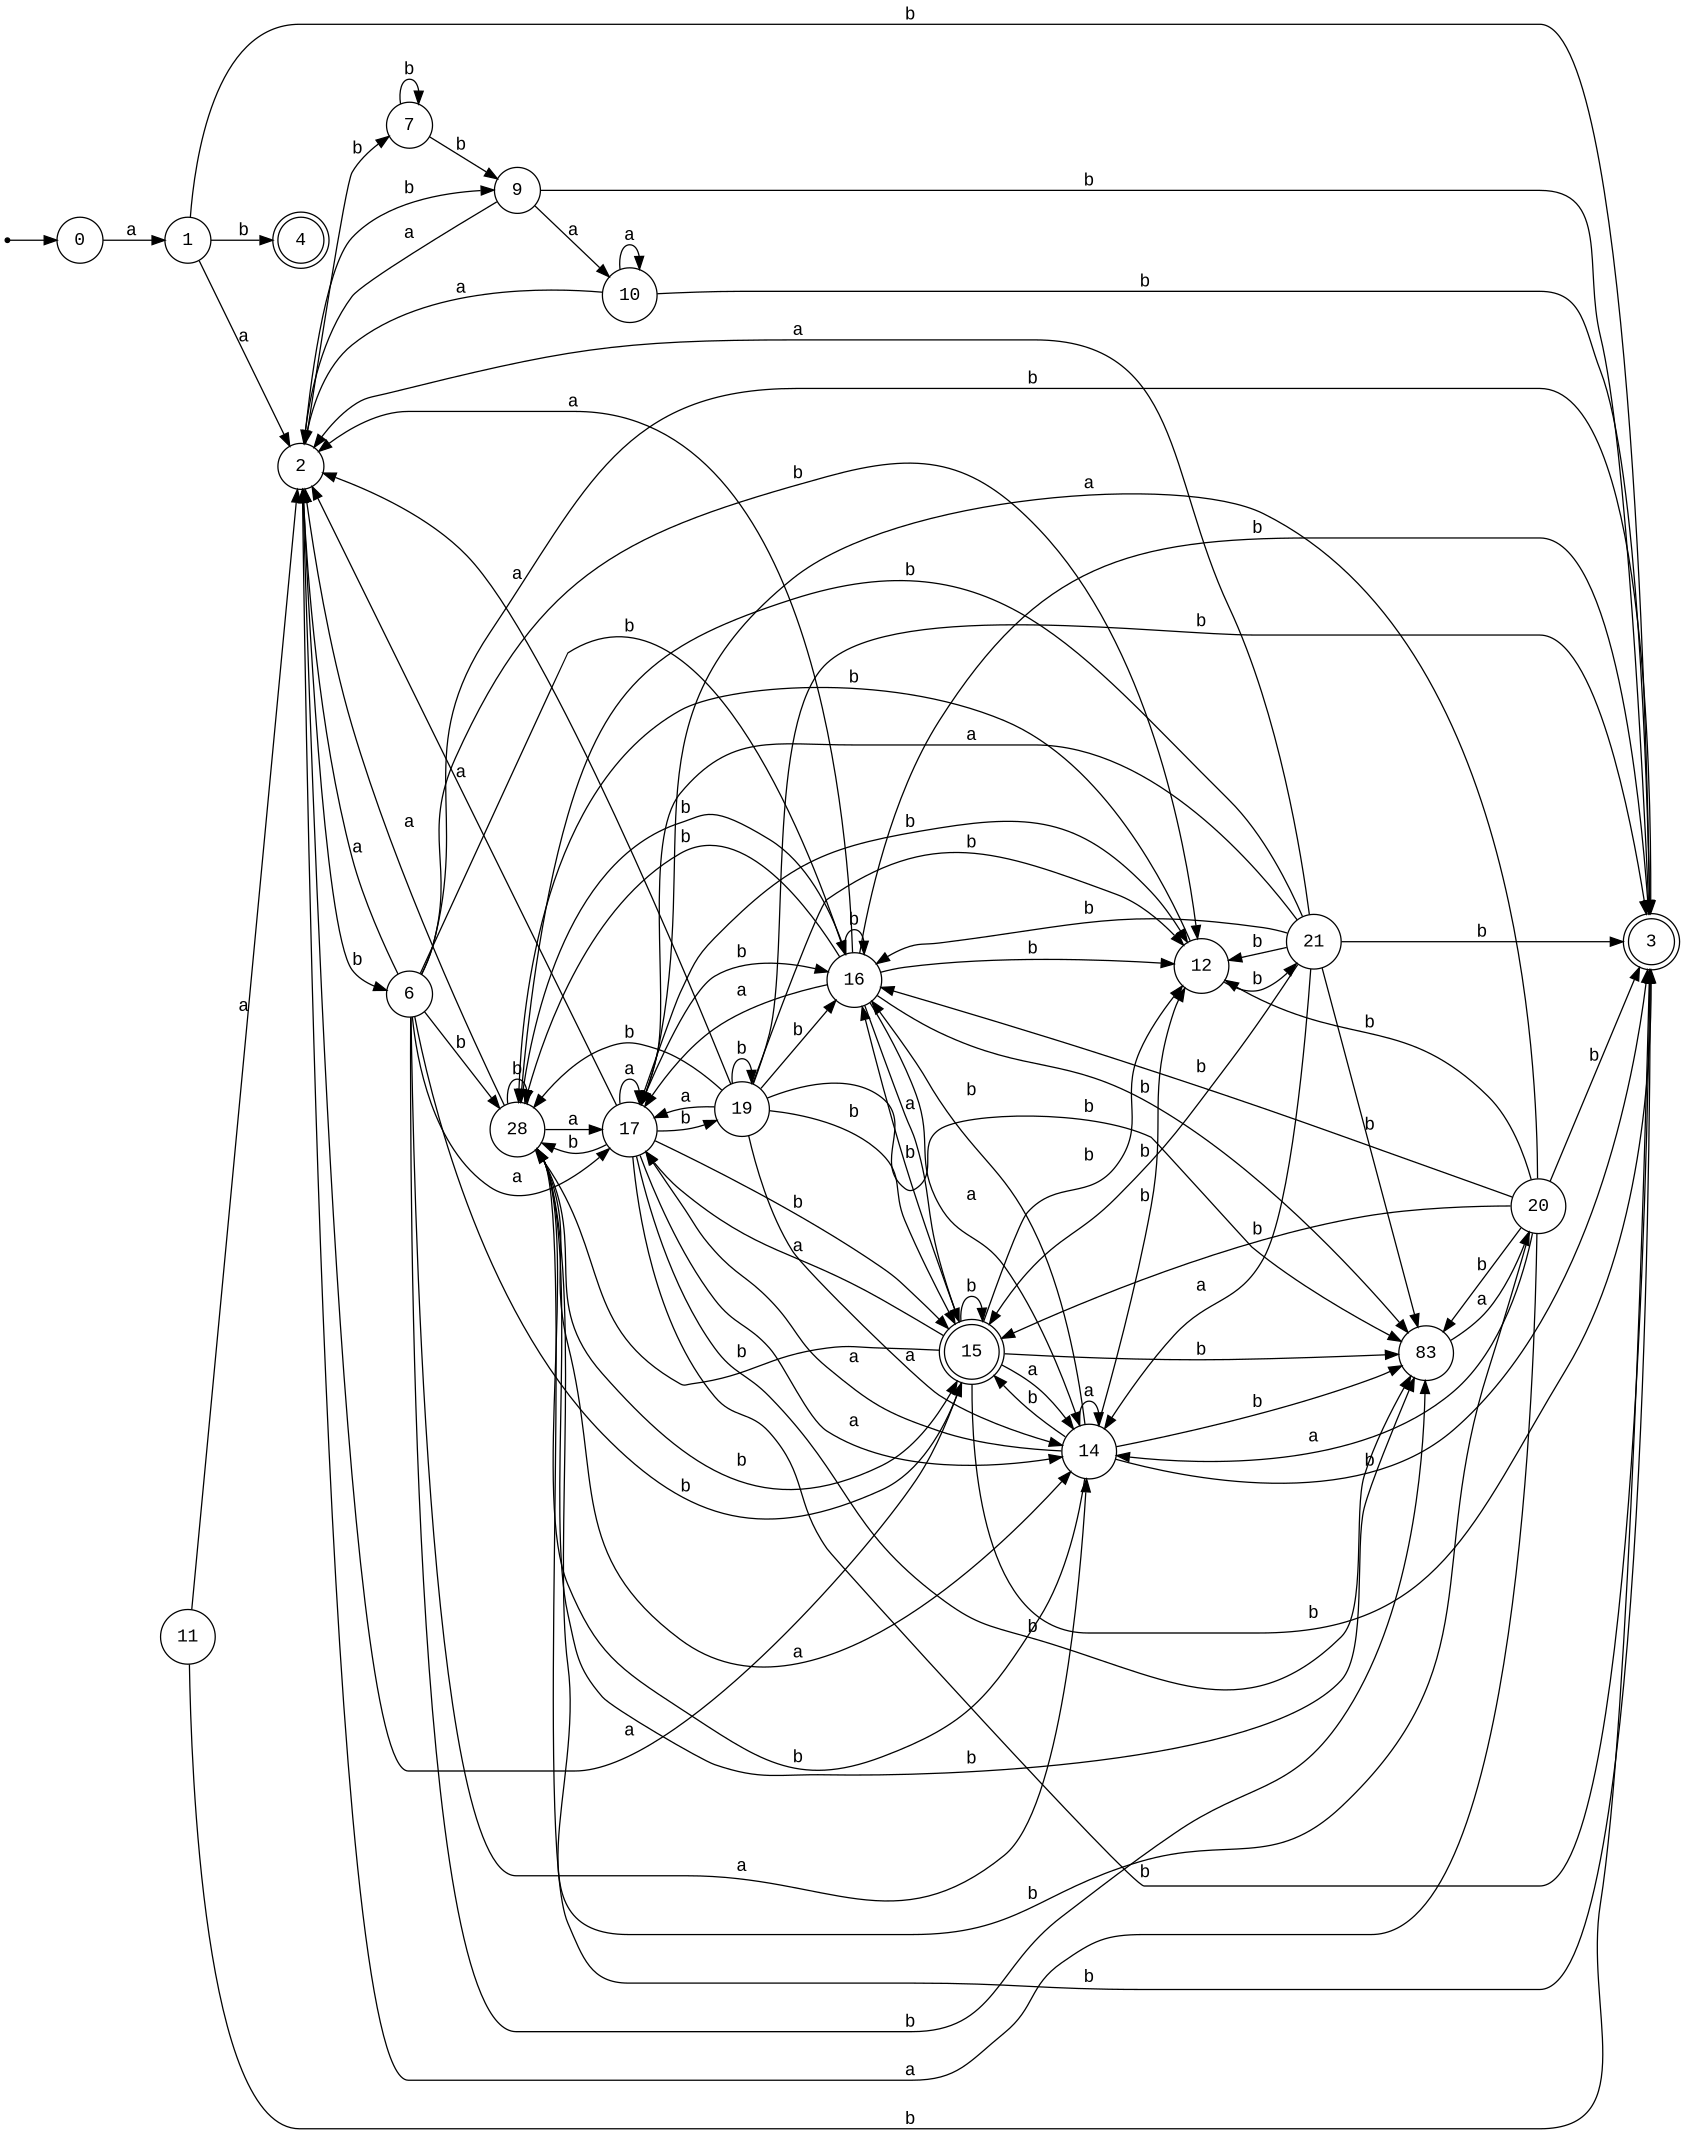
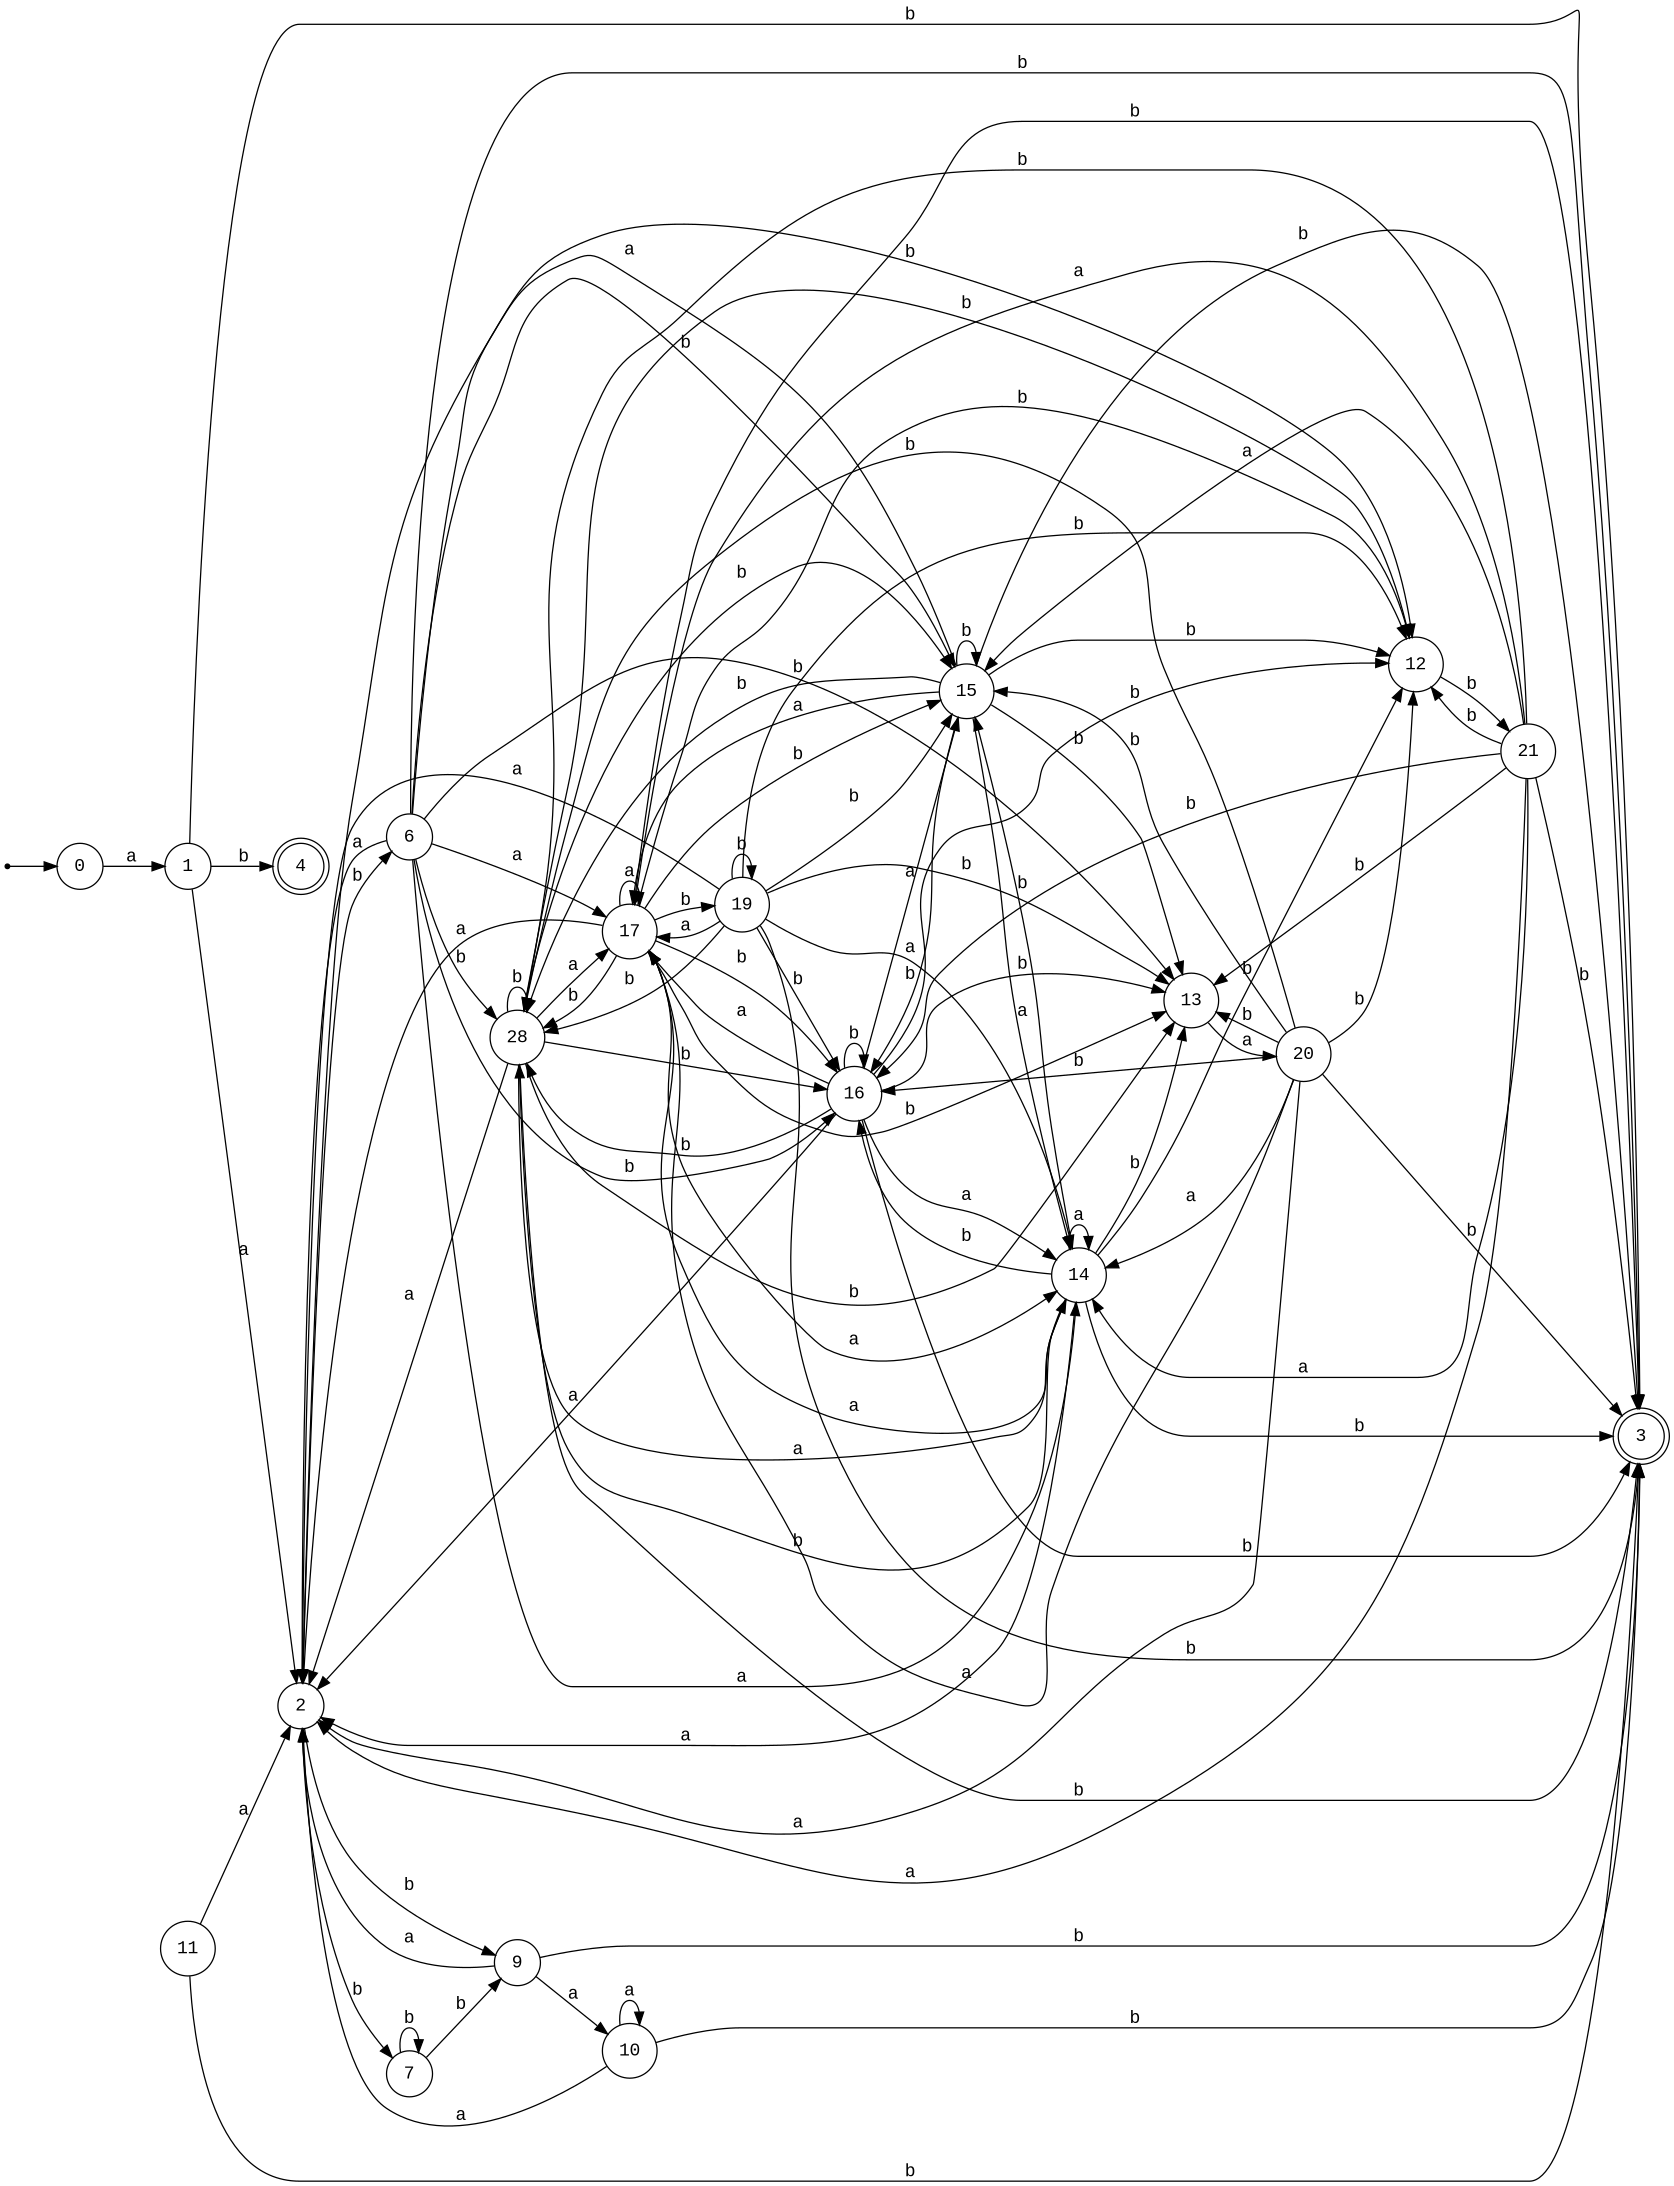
(776, 689) -> (750, 299)
(1145, 1152) -> (1247, 452)
(972, 1352) -> (967, 691)
(1426, 1353) -> (1191, 1000)
none -> (856, 1737)
